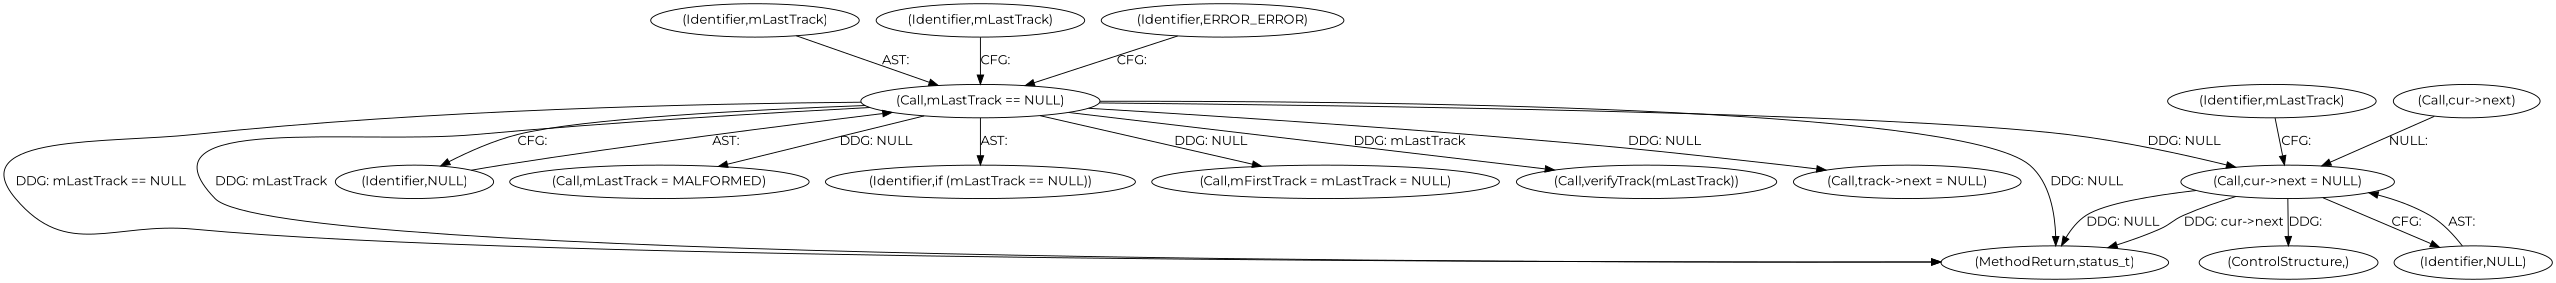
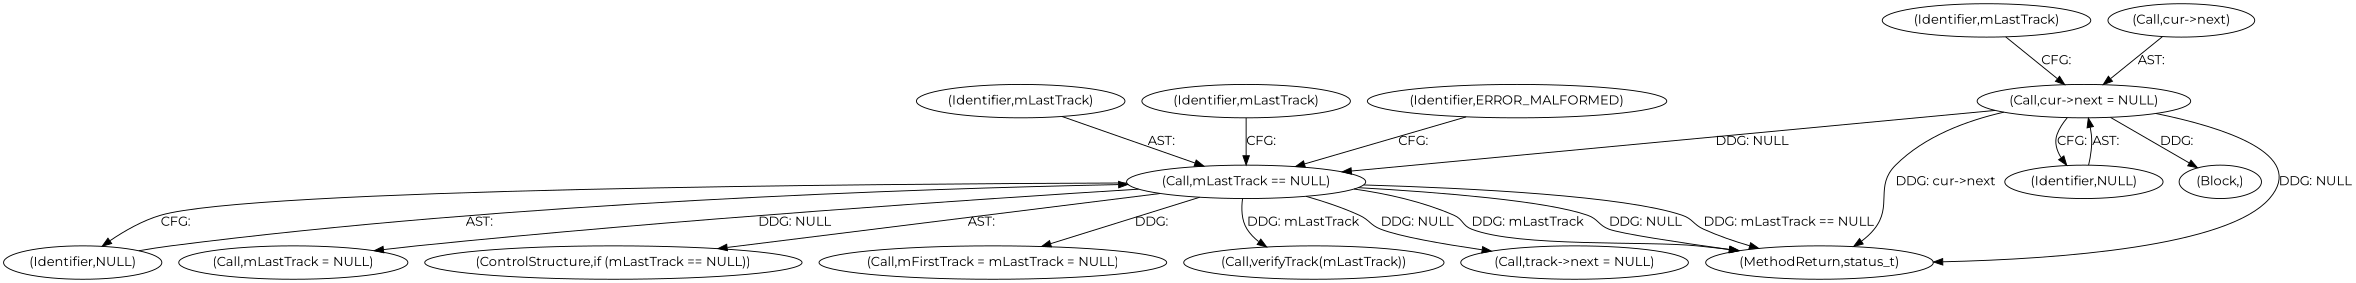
(1223, 20) -> (1517, 101)
(1863, 120) -> (1673, 141)
(1211, 141) -> (1153, 222)
(2410, 141) -> (2153, 61)
(659, 182) -> (293, 263)
(980, 182) -> (613, 263)
(2289, 263) -> (2220, 182)
